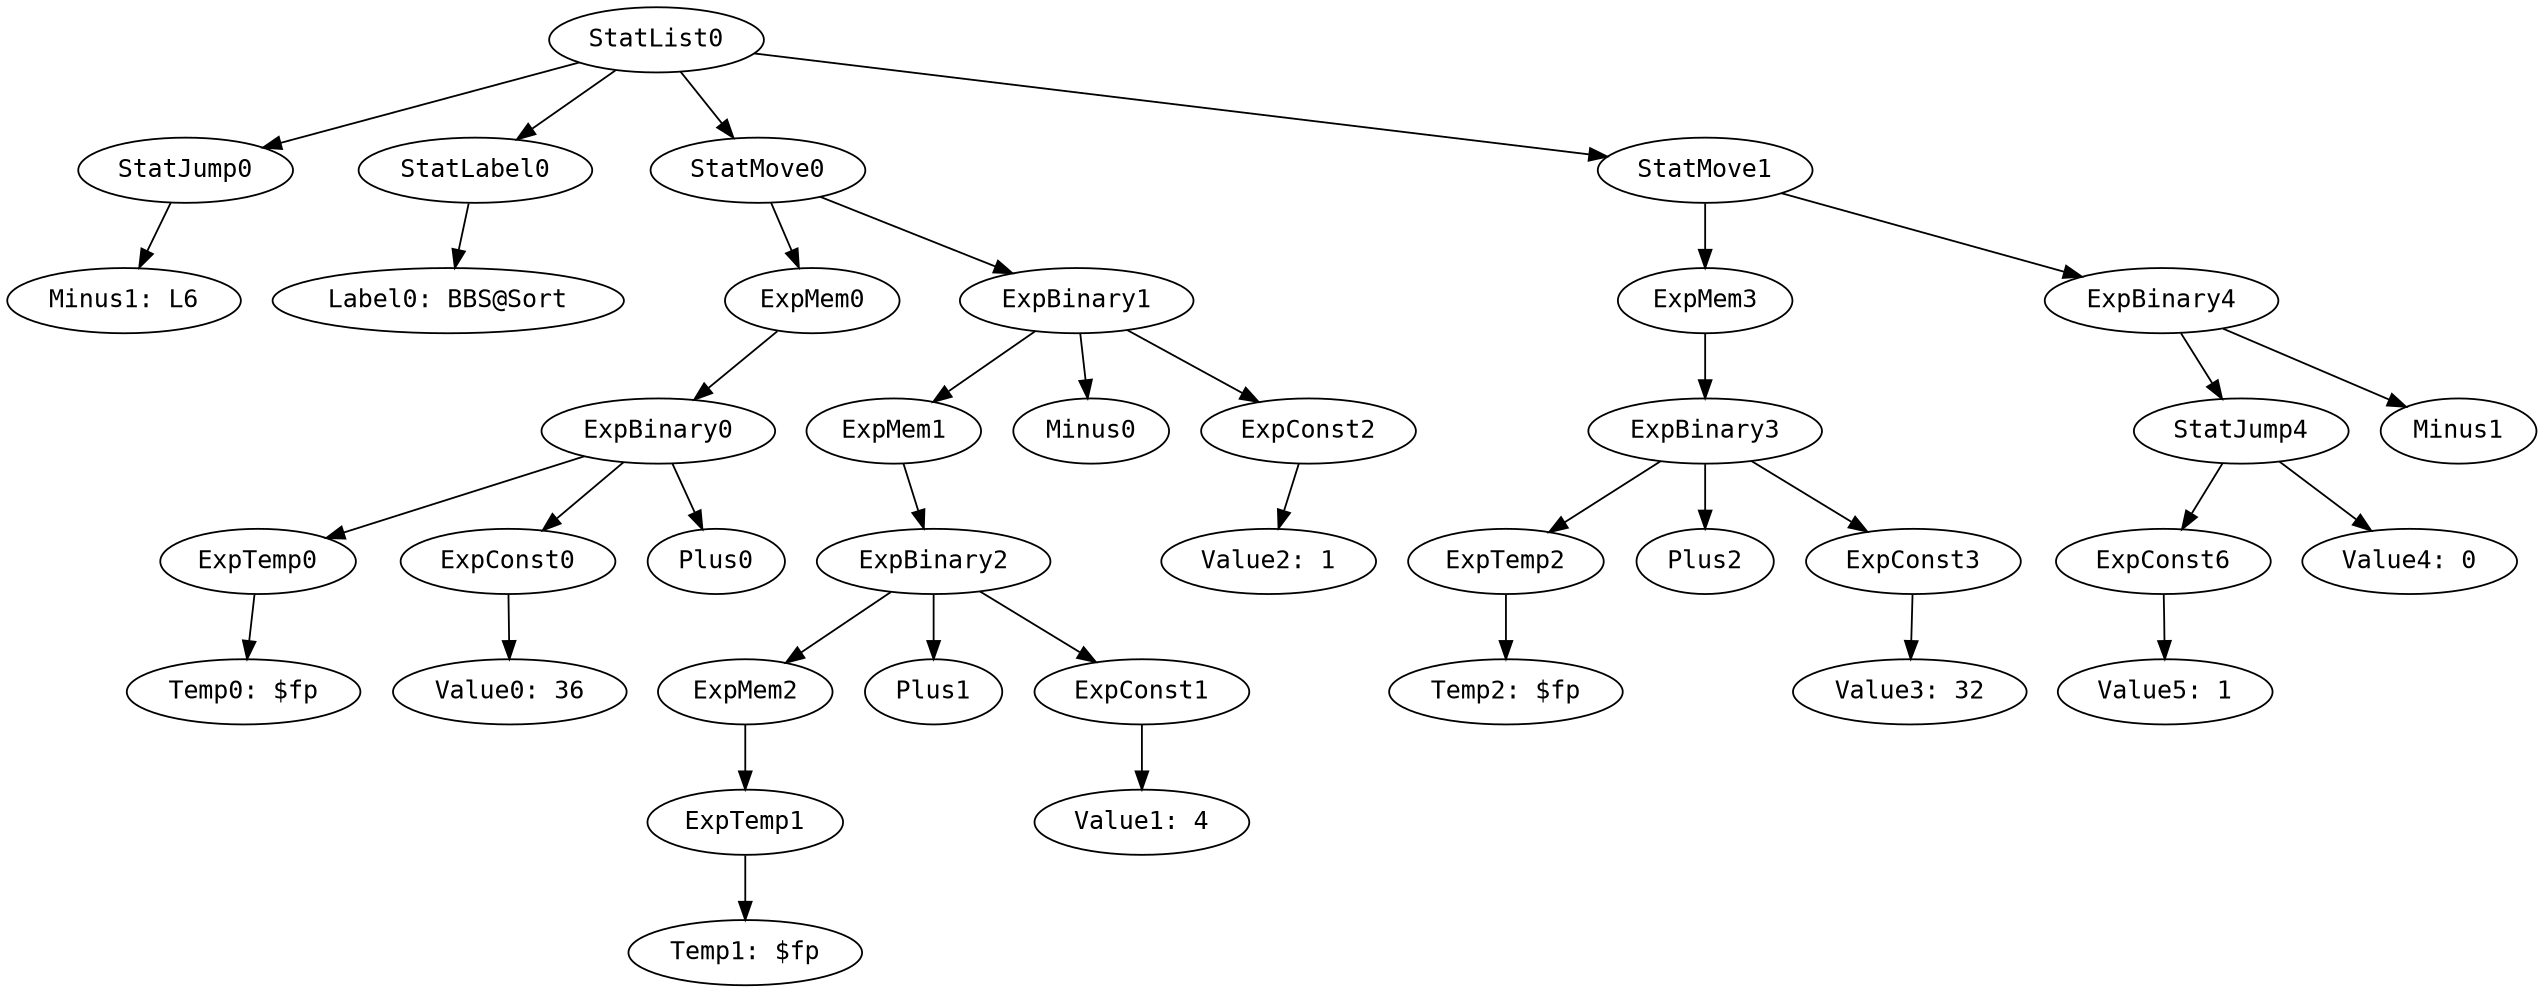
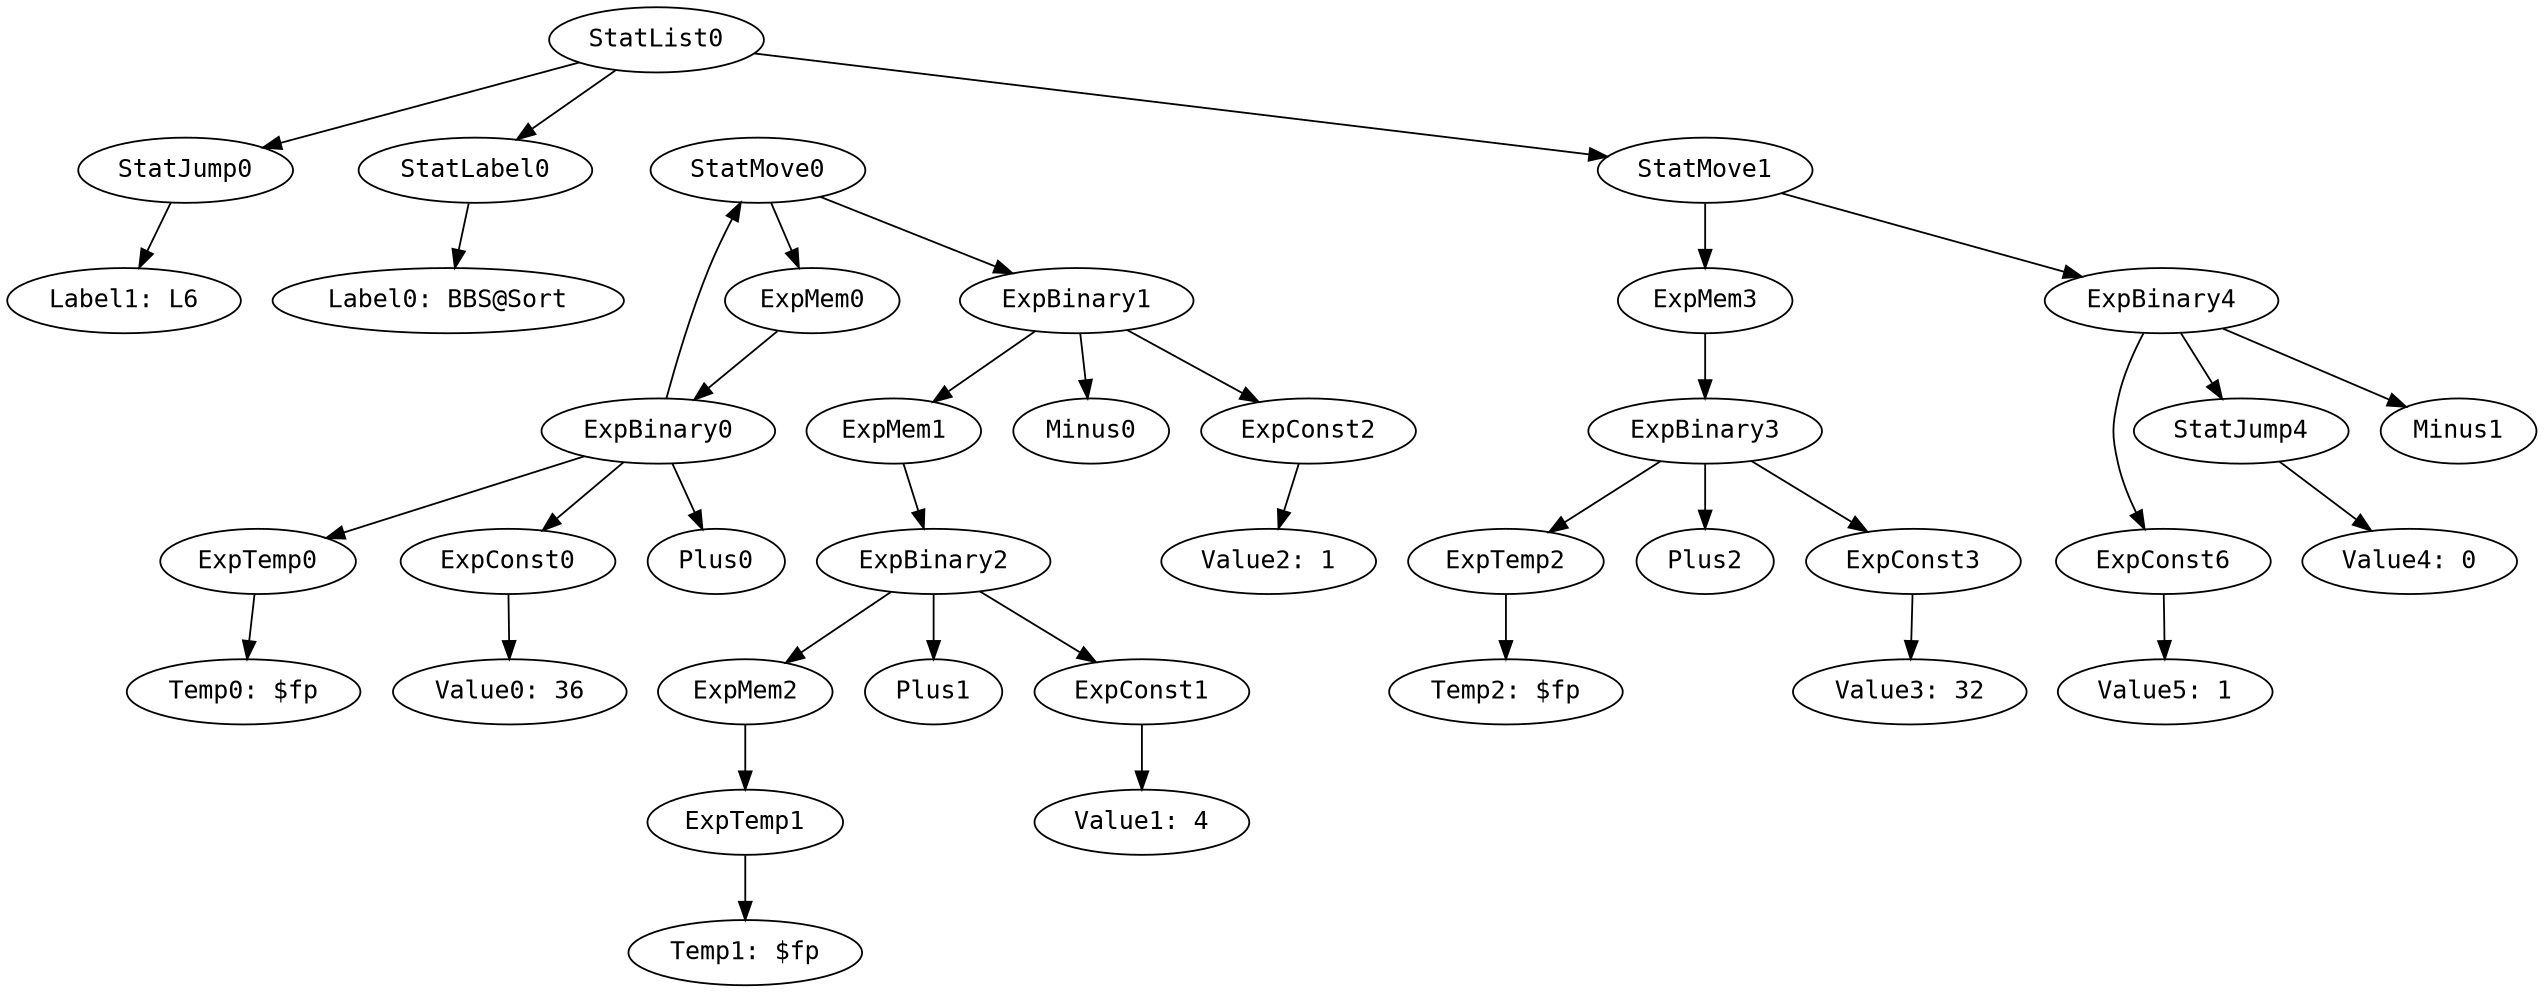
(701, 98) -> (694, 307)
(124, 301) -> (124, 301)
(2207, 488) -> (2114, 422)
